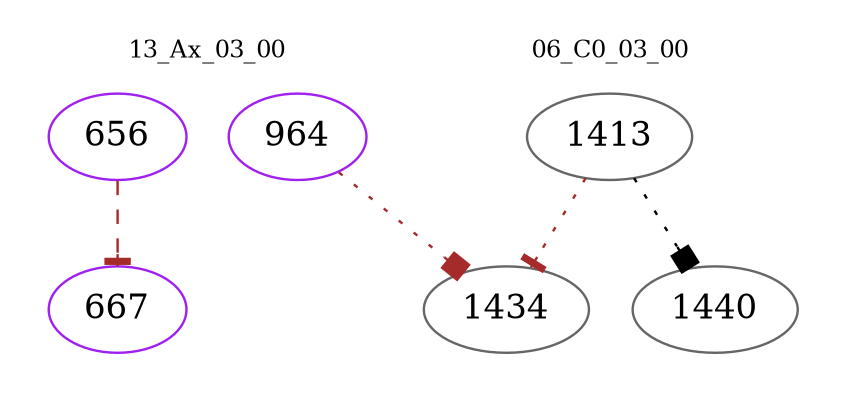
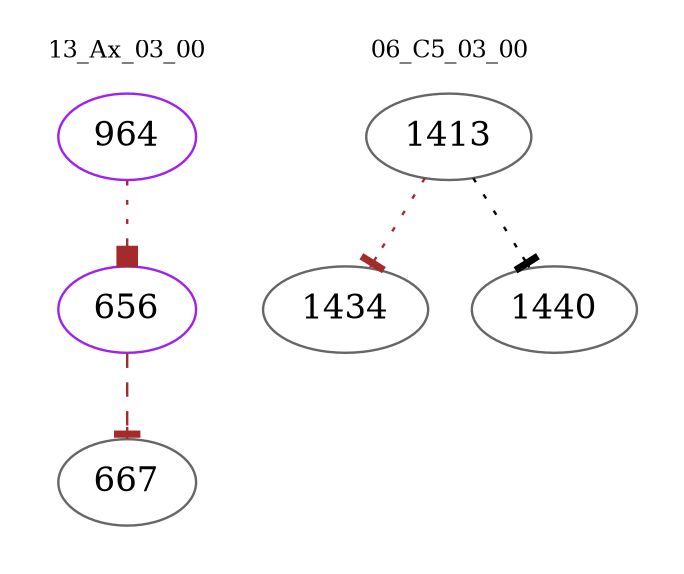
(611, 52) -> (450, 52)
(370, 198) -> (127, 211)
(656, 212) -> (498, 217)
(118, 310) -> (127, 482)
